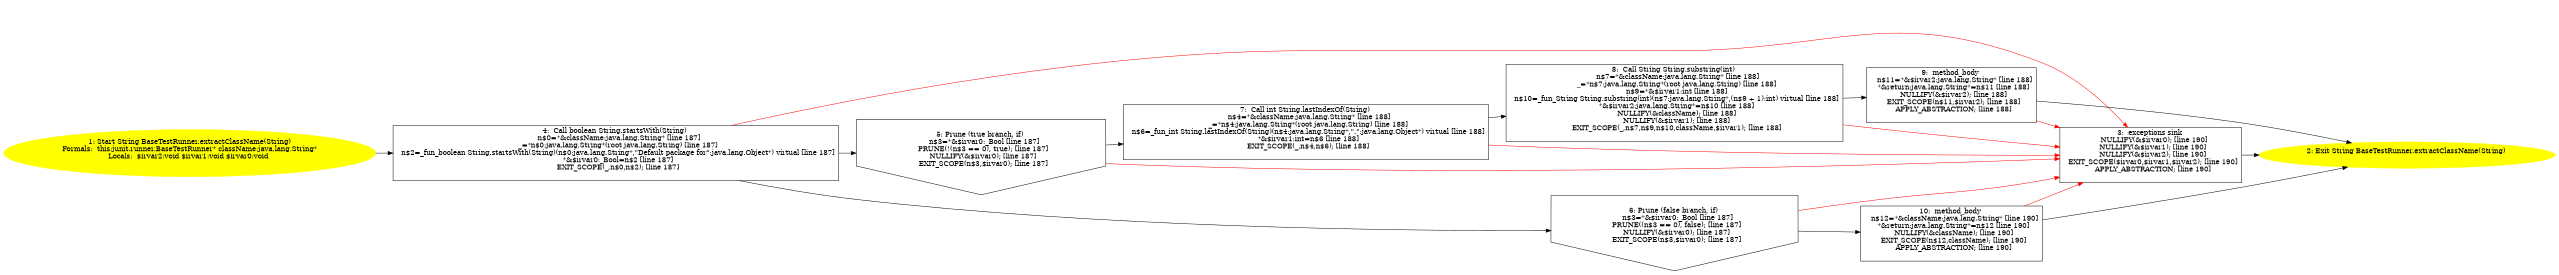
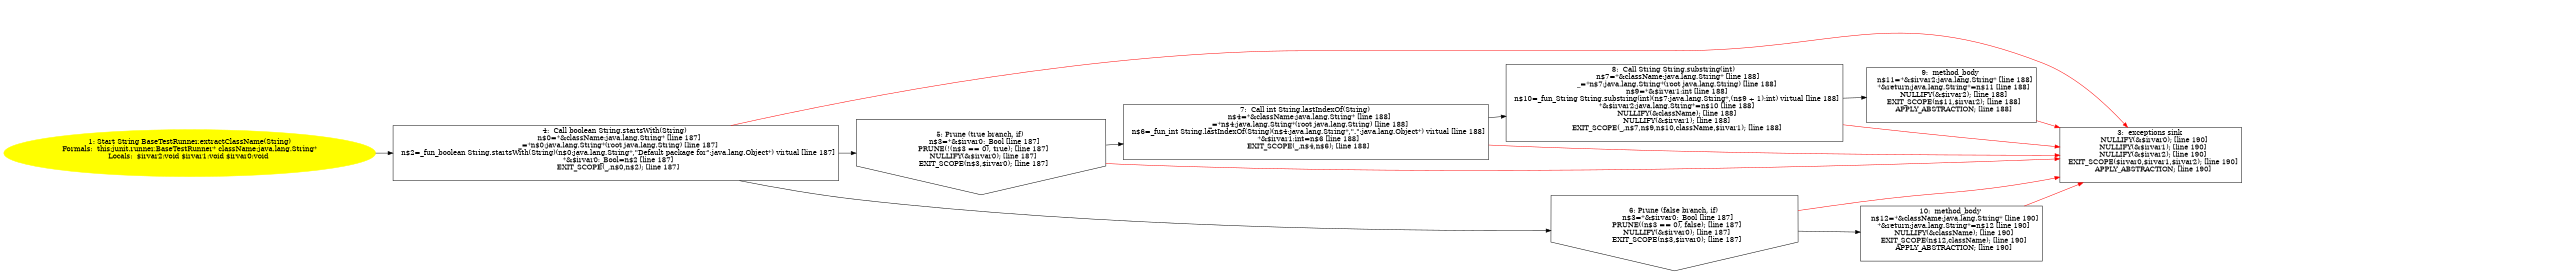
(2407, 155) -> none
